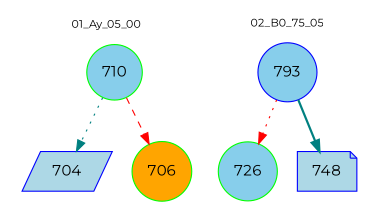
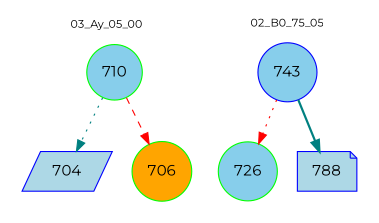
(107, 25) -> (107, 25)
(287, 72) -> (287, 72)
(327, 171) -> (327, 171)
